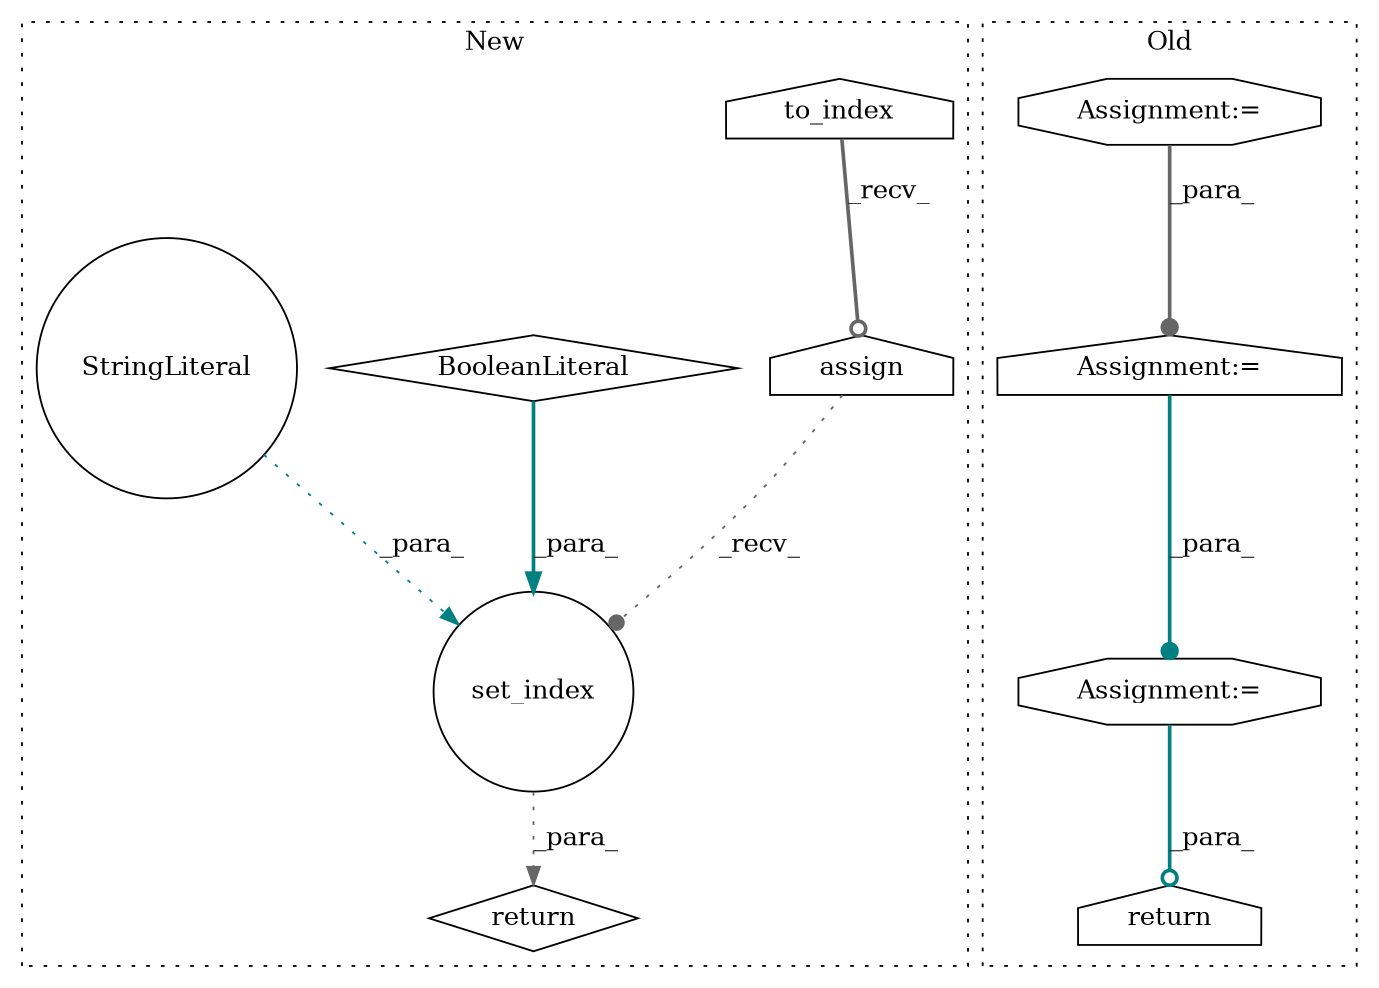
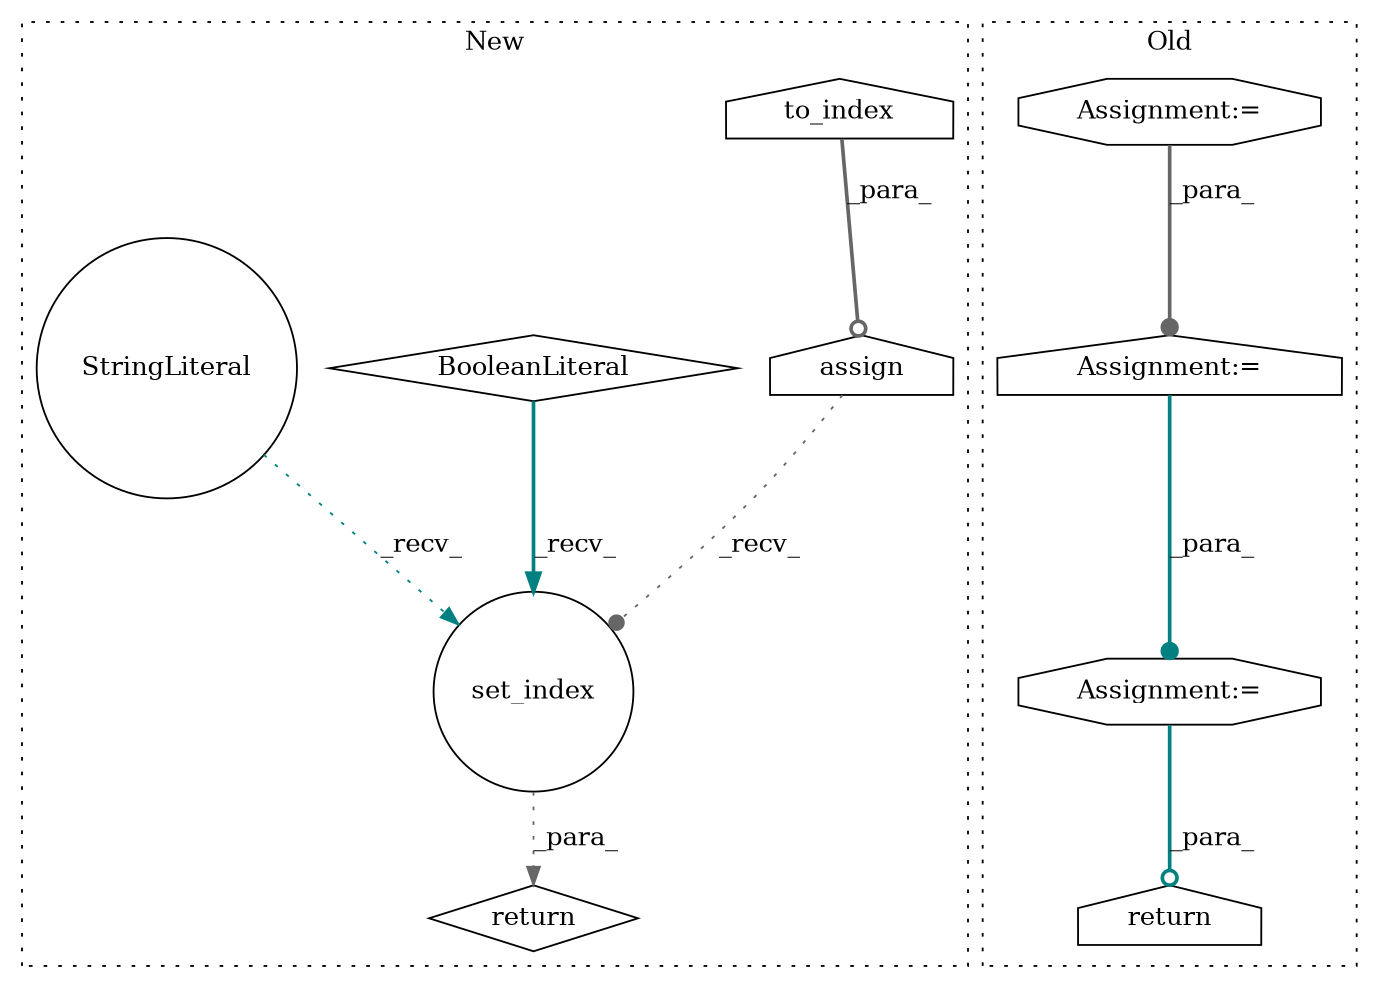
(889, 192) -> (889, 192)
(422, 545) -> (422, 545)
(576, 545) -> (576, 545)
